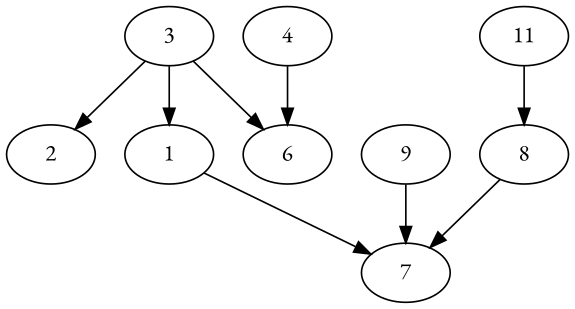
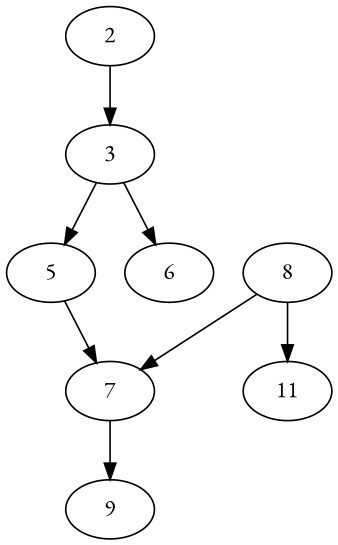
(288, 36) -> none
(524, 87) -> (288, 324)
(116, 89) -> (110, 87)
(169, 154) -> (51, 273)
(406, 206) -> (110, 442)
